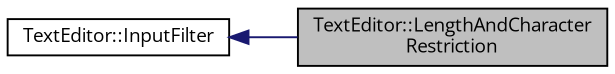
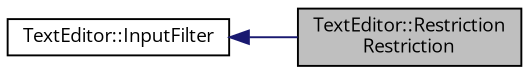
(453, 37) -> (410, 37)
